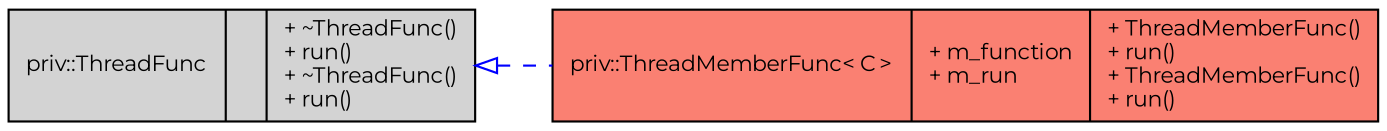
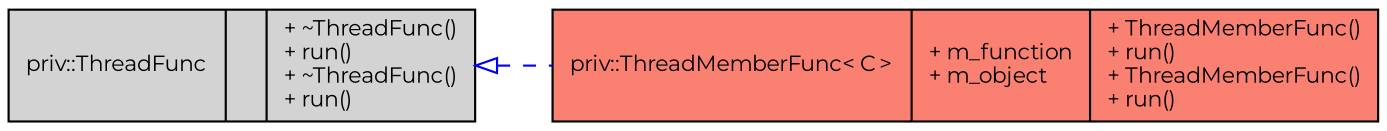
(974, 76) -> (988, 76)
